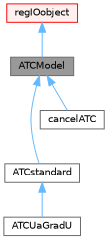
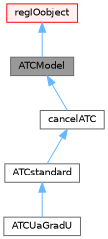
(31, 125) -> (55, 151)
